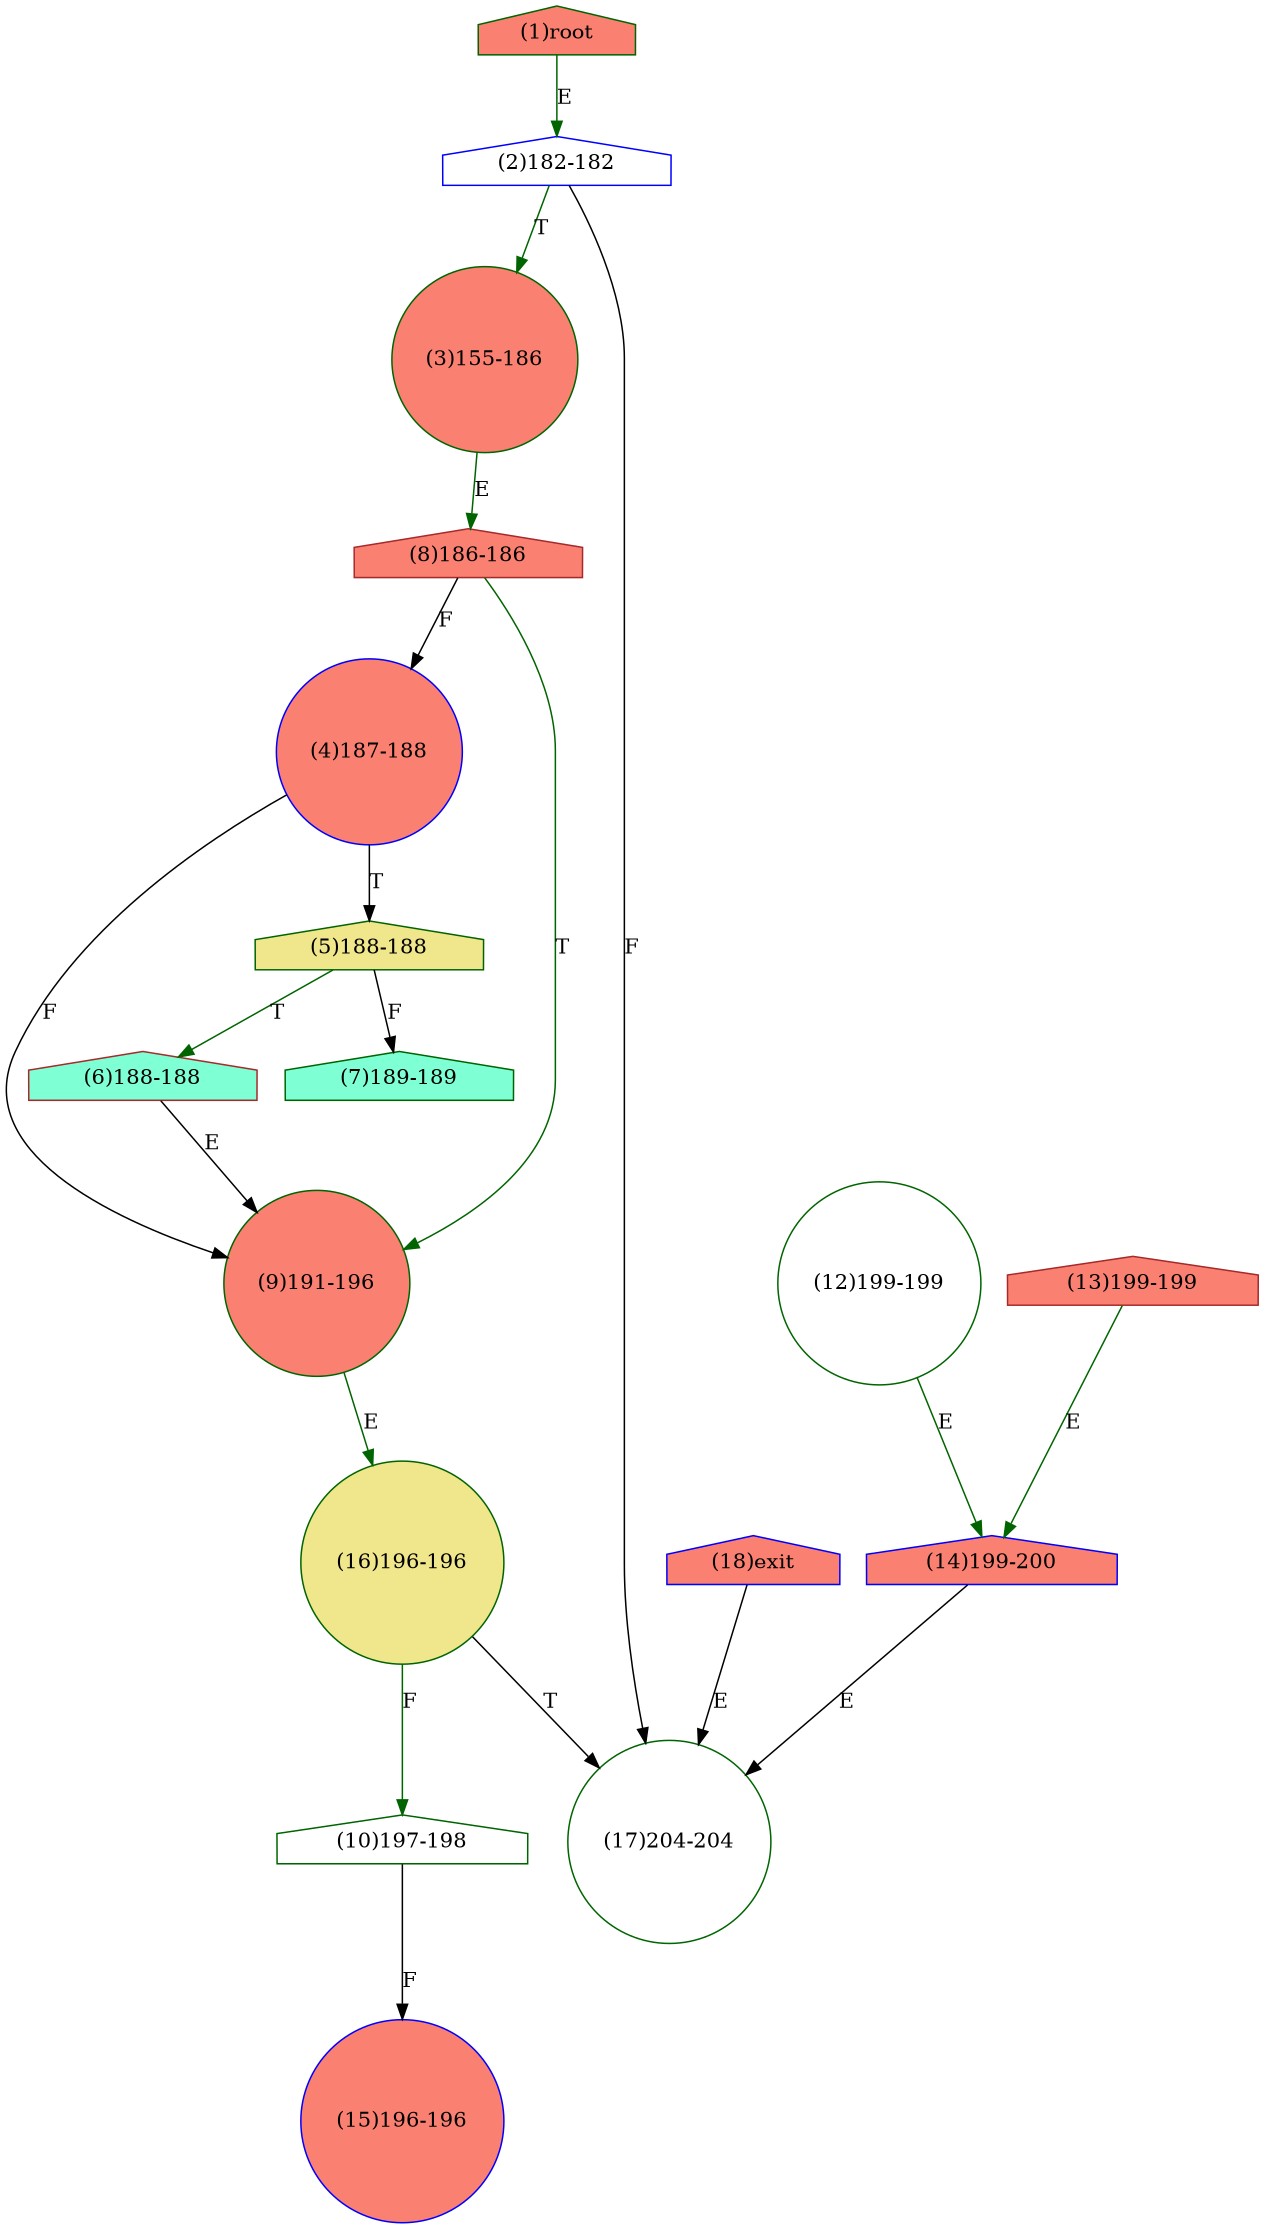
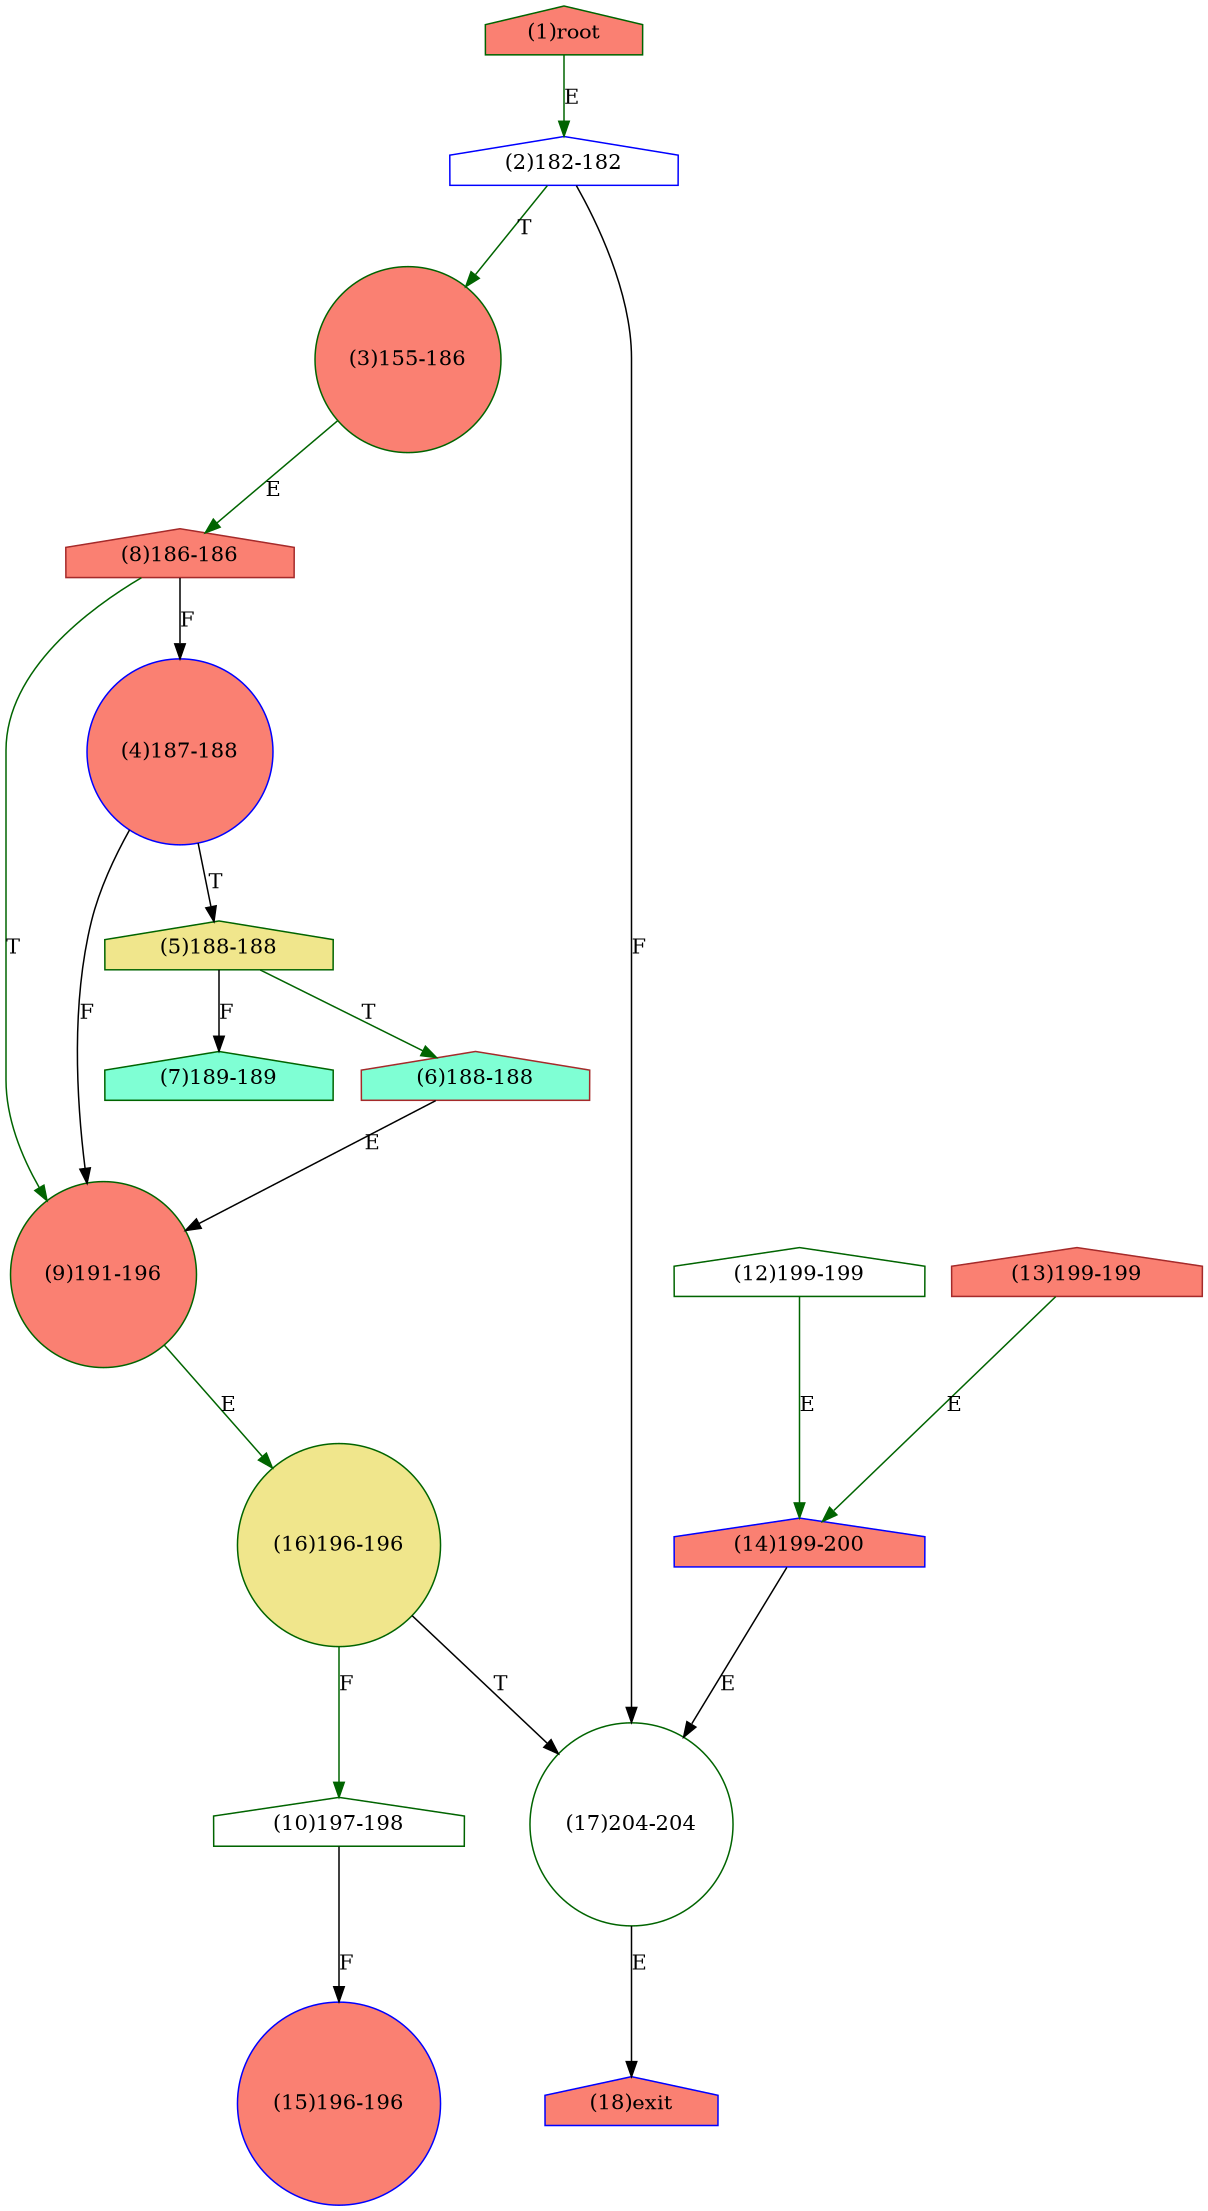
(879, 1283) -> (800, 1275)
(725, 1658) -> (632, 1994)
